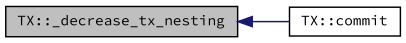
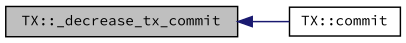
(122, 22) -> (122, 22)
